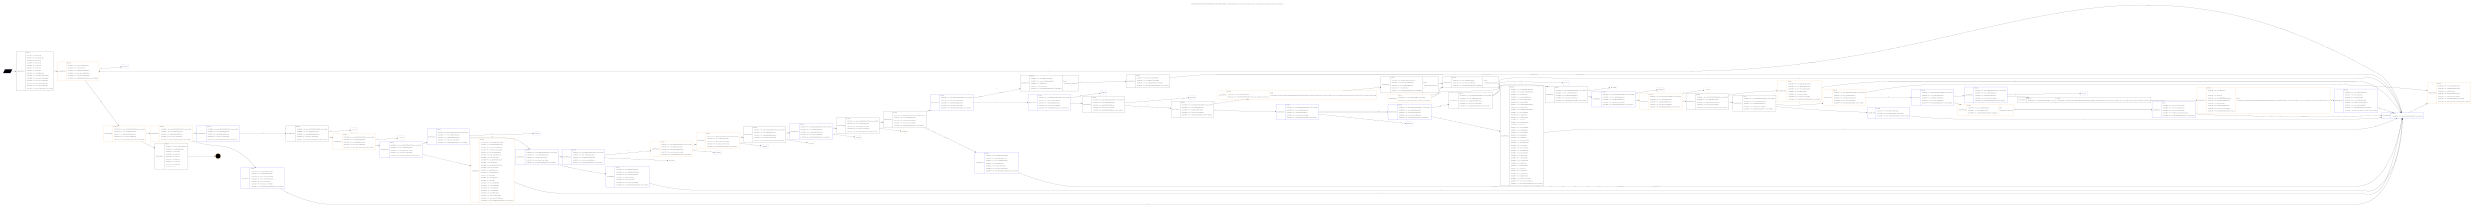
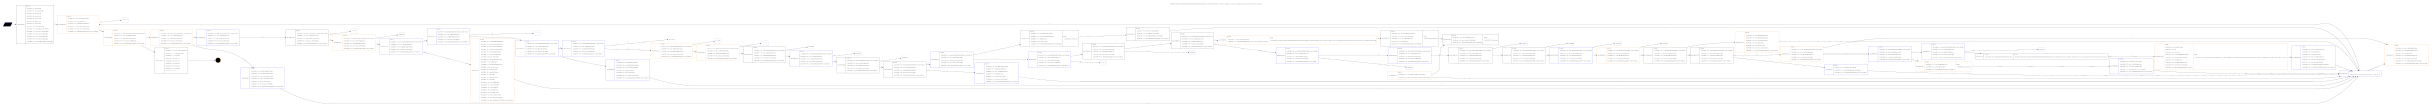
(1522, 136) -> none
